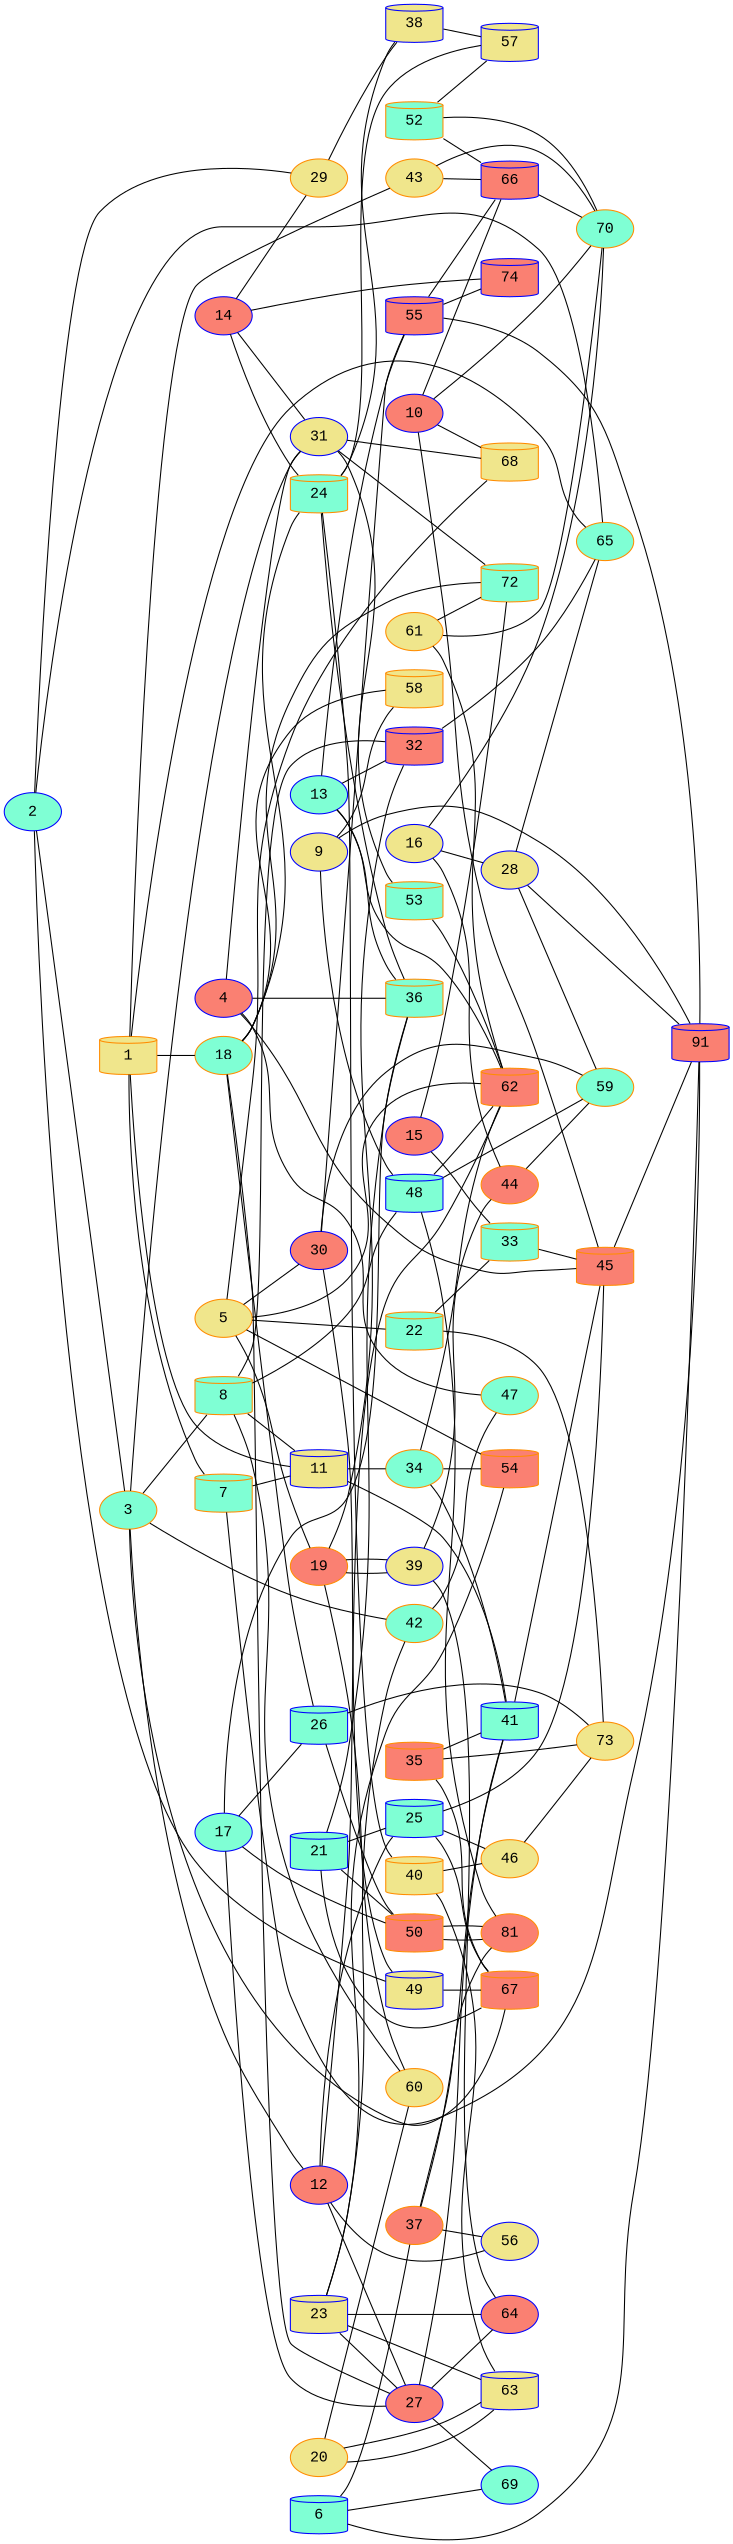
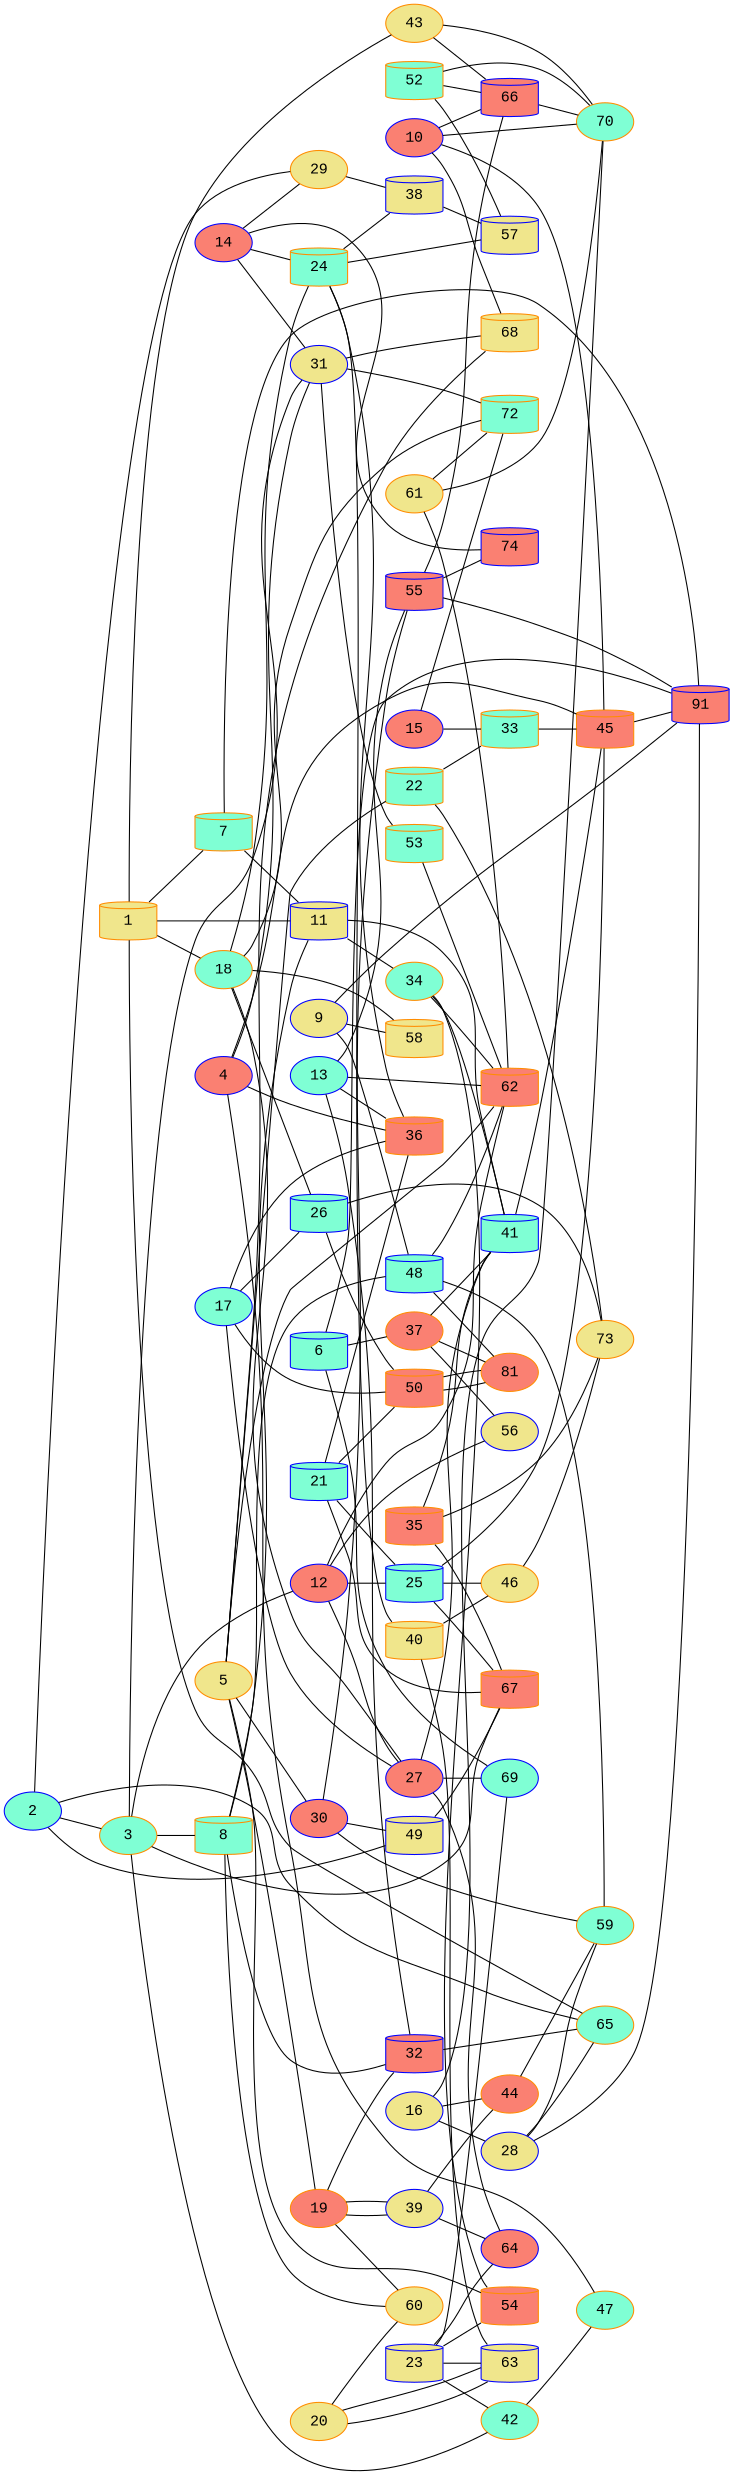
(414, 998) -> (414, 1136)
(369, 2361) -> (478, 2073)
